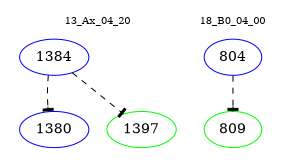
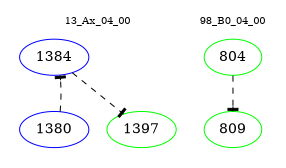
(98, 22) -> (98, 22)
(233, 22) -> (233, 22)
(233, 57) -> (233, 57)
(47, 91) -> (61, 96)
